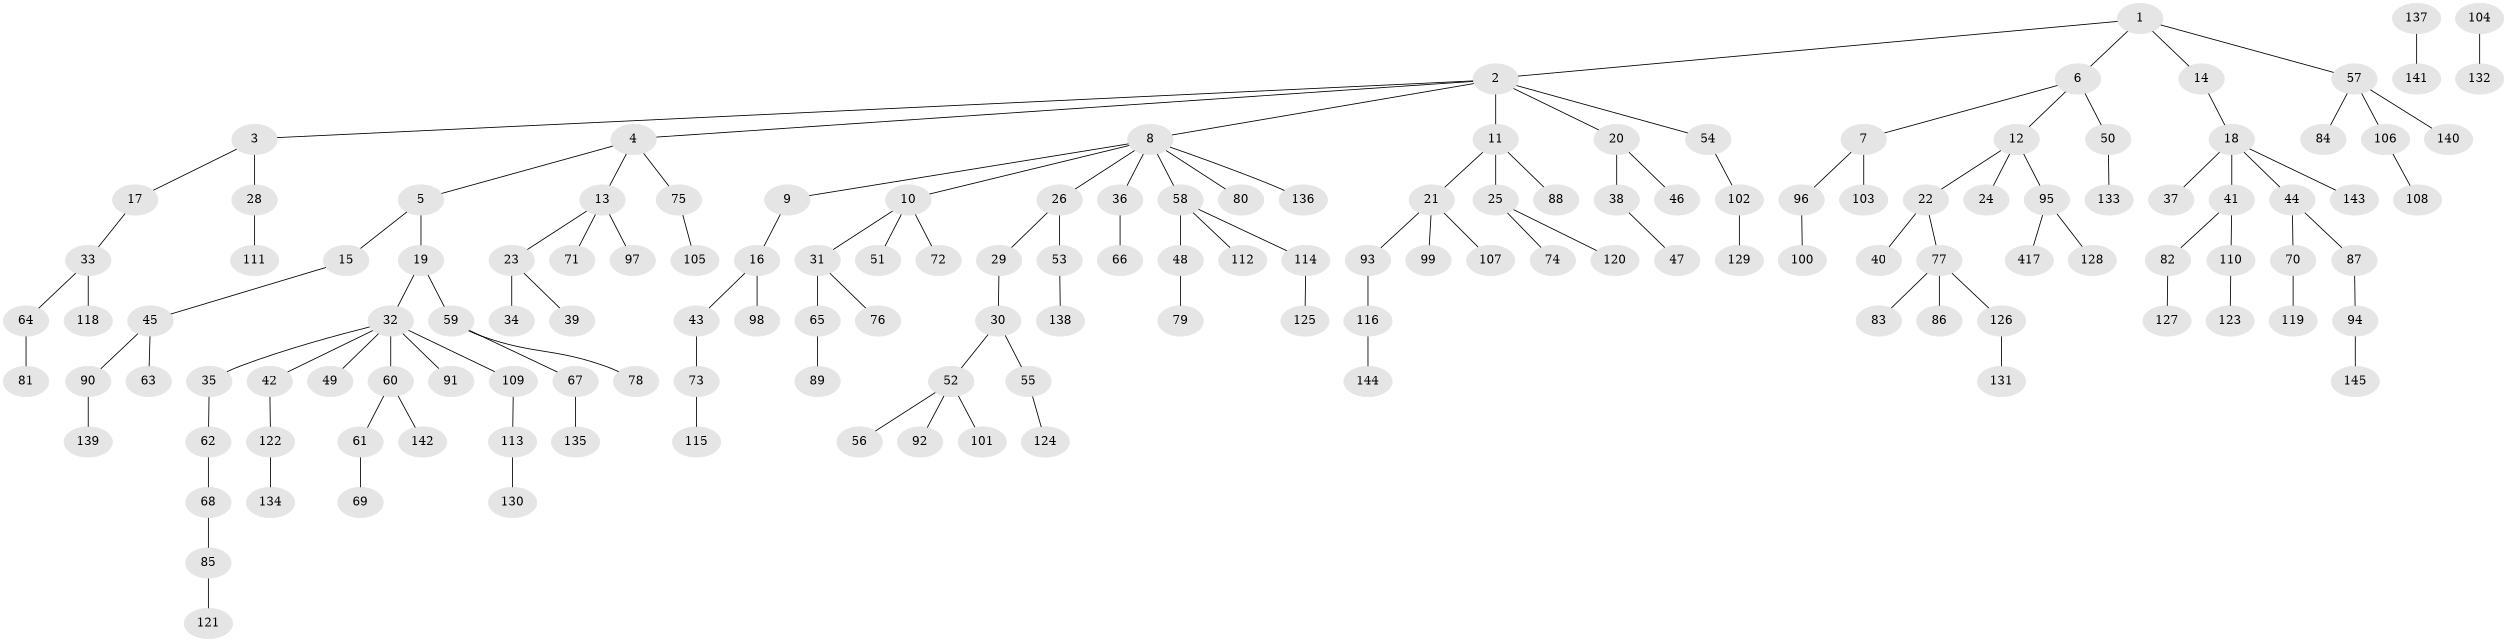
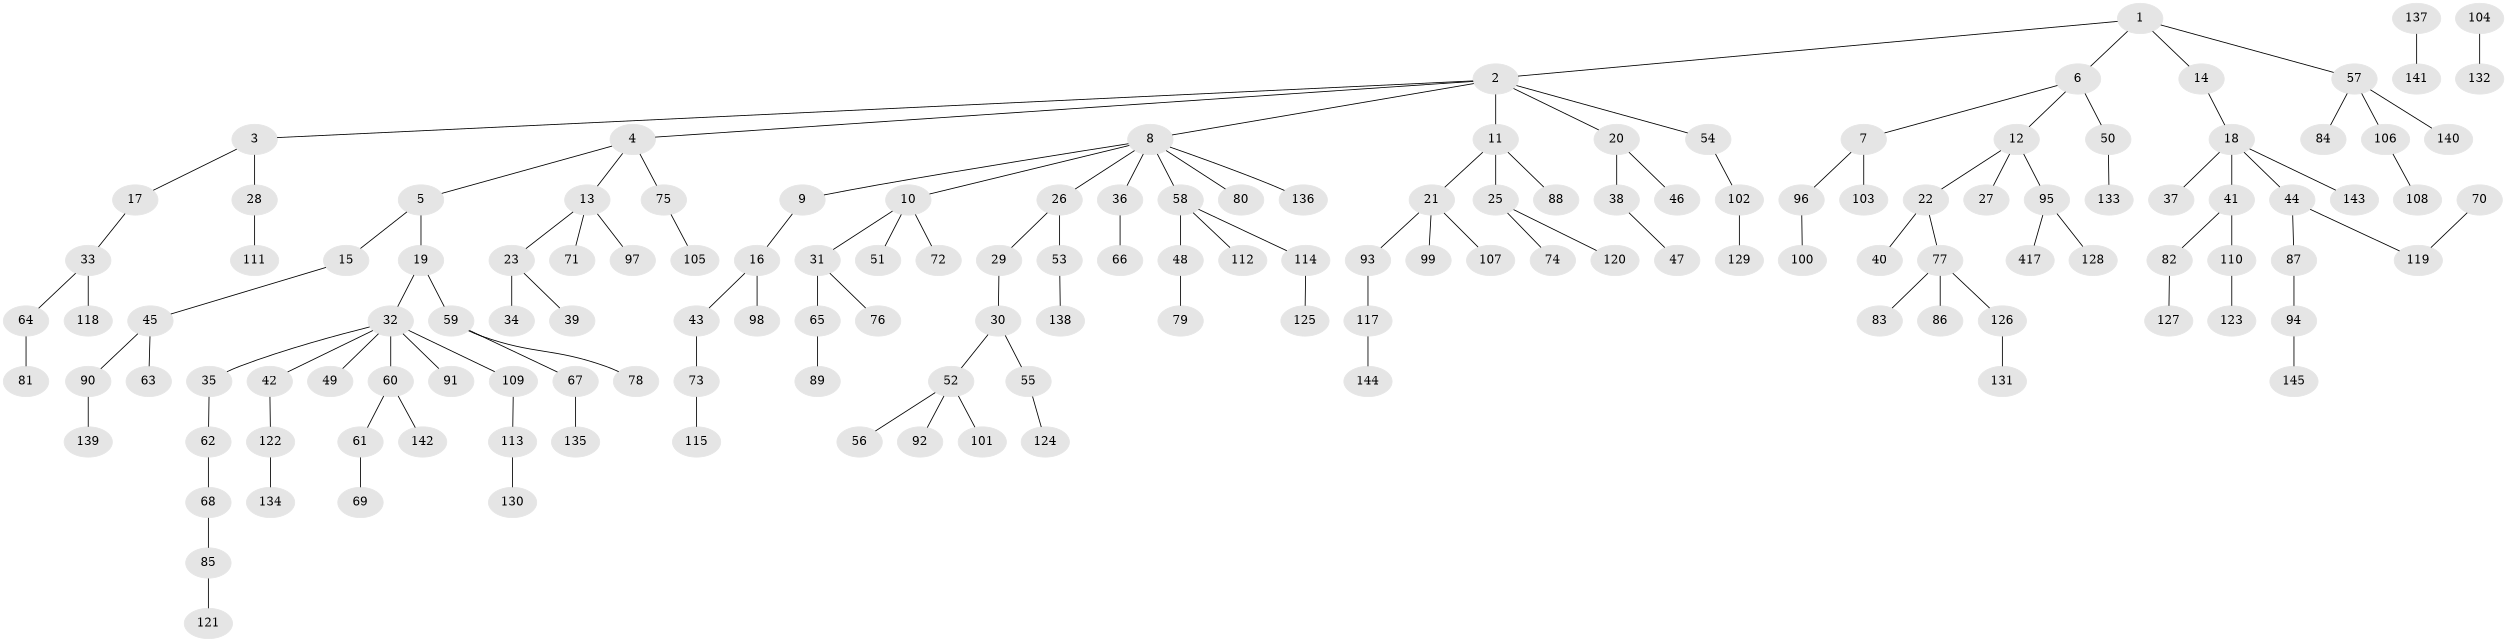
(1986, 200) -> (1986, 200)
(2293, 230) -> (2355, 230)
(1368, 321) -> (1368, 321)
